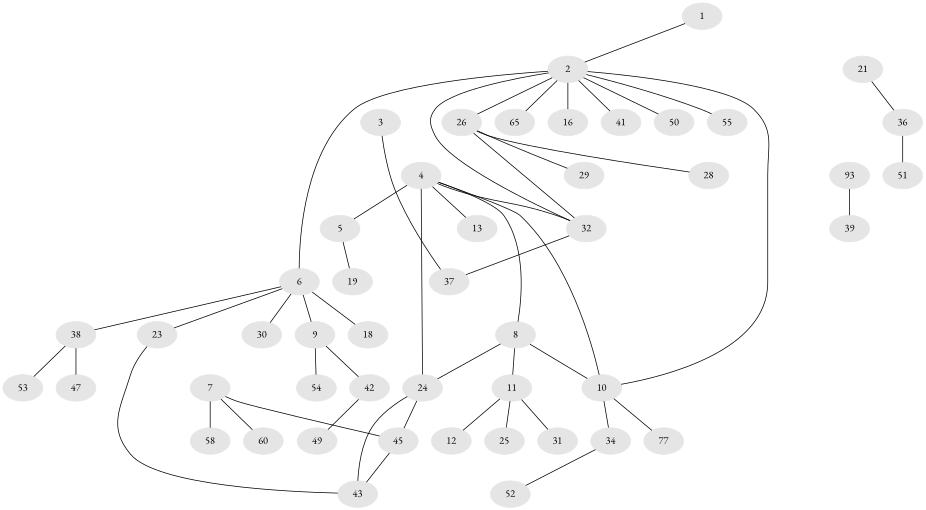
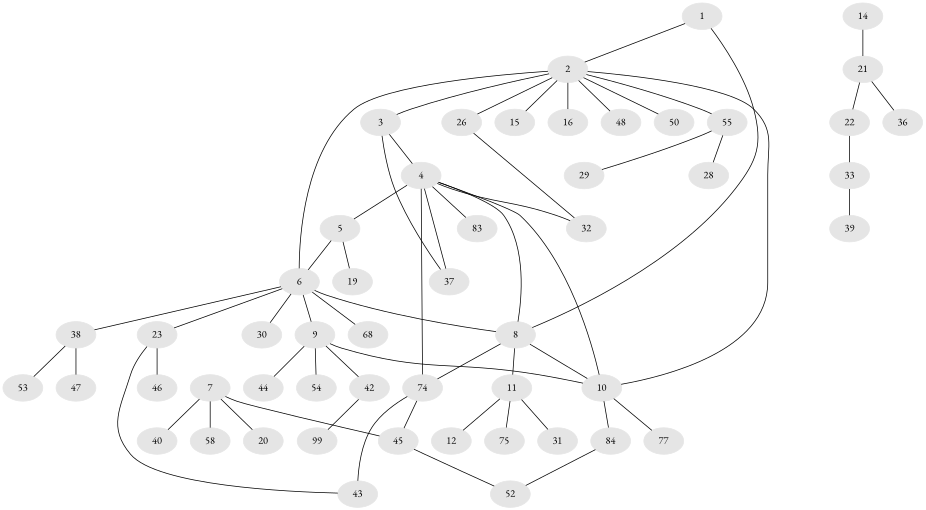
none -> (863, 16)
(515, 122) -> (515, 122)
(621, 122) -> (621, 122)
none -> (850, 122)
(439, 140) -> (472, 91)
none -> (401, 149)
(522, 150) -> (657, 152)
(582, 155) -> (718, 149)
(850, 176) -> (850, 176)
(903, 176) -> none
none -> (712, 215)
(477, 229) -> (477, 229)
none -> (320, 255)
(512, 257) -> (435, 229)
none -> (404, 316)
(368, 335) -> (368, 335)
none -> (449, 366)
none -> (157, 388)
none -> (263, 388)
(423, 388) -> (423, 388)
none -> (157, 441)
(263, 441) -> (263, 441)
(317, 441) -> (317, 441)
(504, 441) -> (504, 441)
(611, 441) -> (611, 441)
(378, 468) -> (454, 468)
